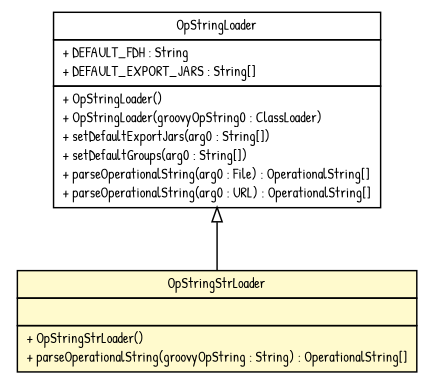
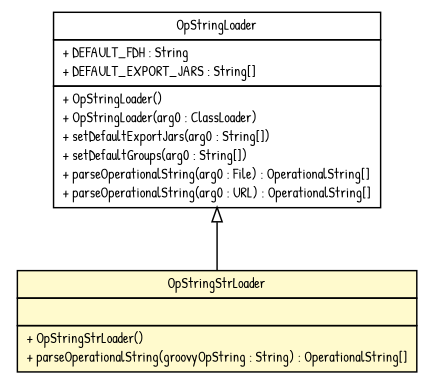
(192, 118) -> (160, 118)
